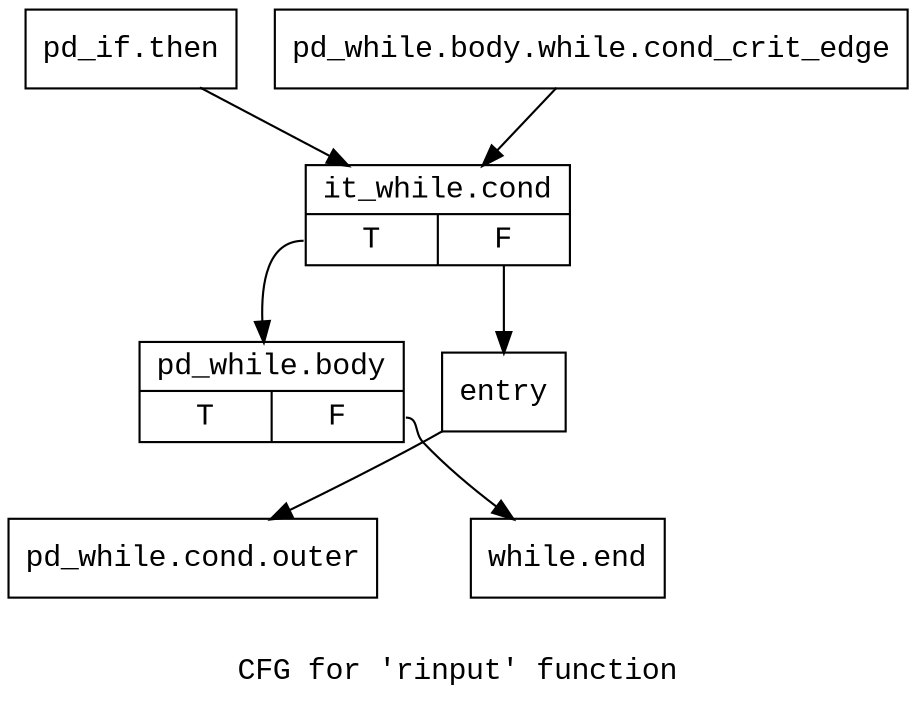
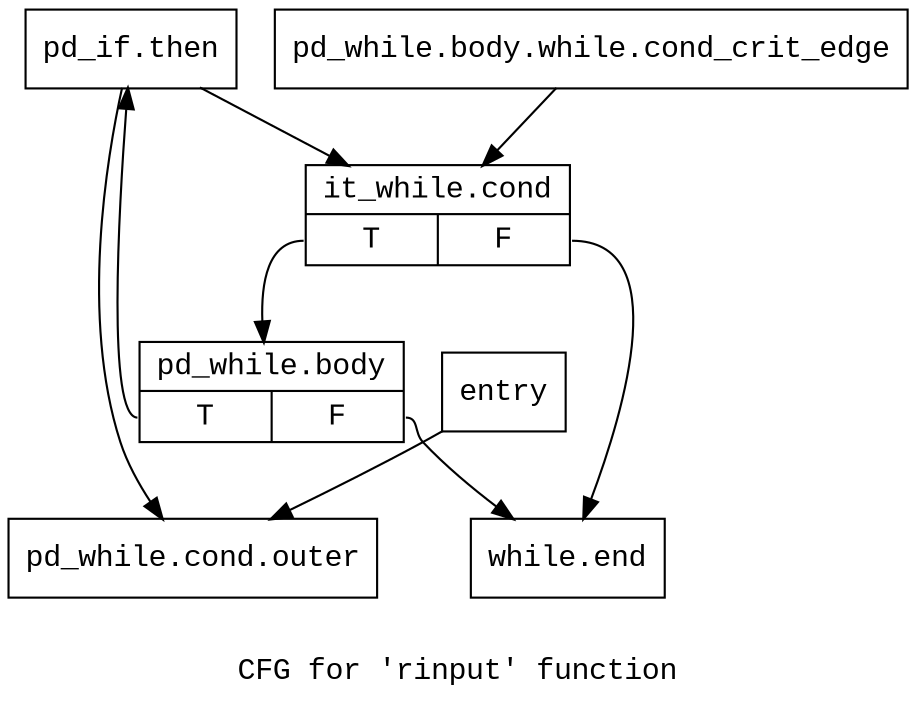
none -> (118, 266)
none -> (99, 299)
(504, 299) -> (630, 356)
